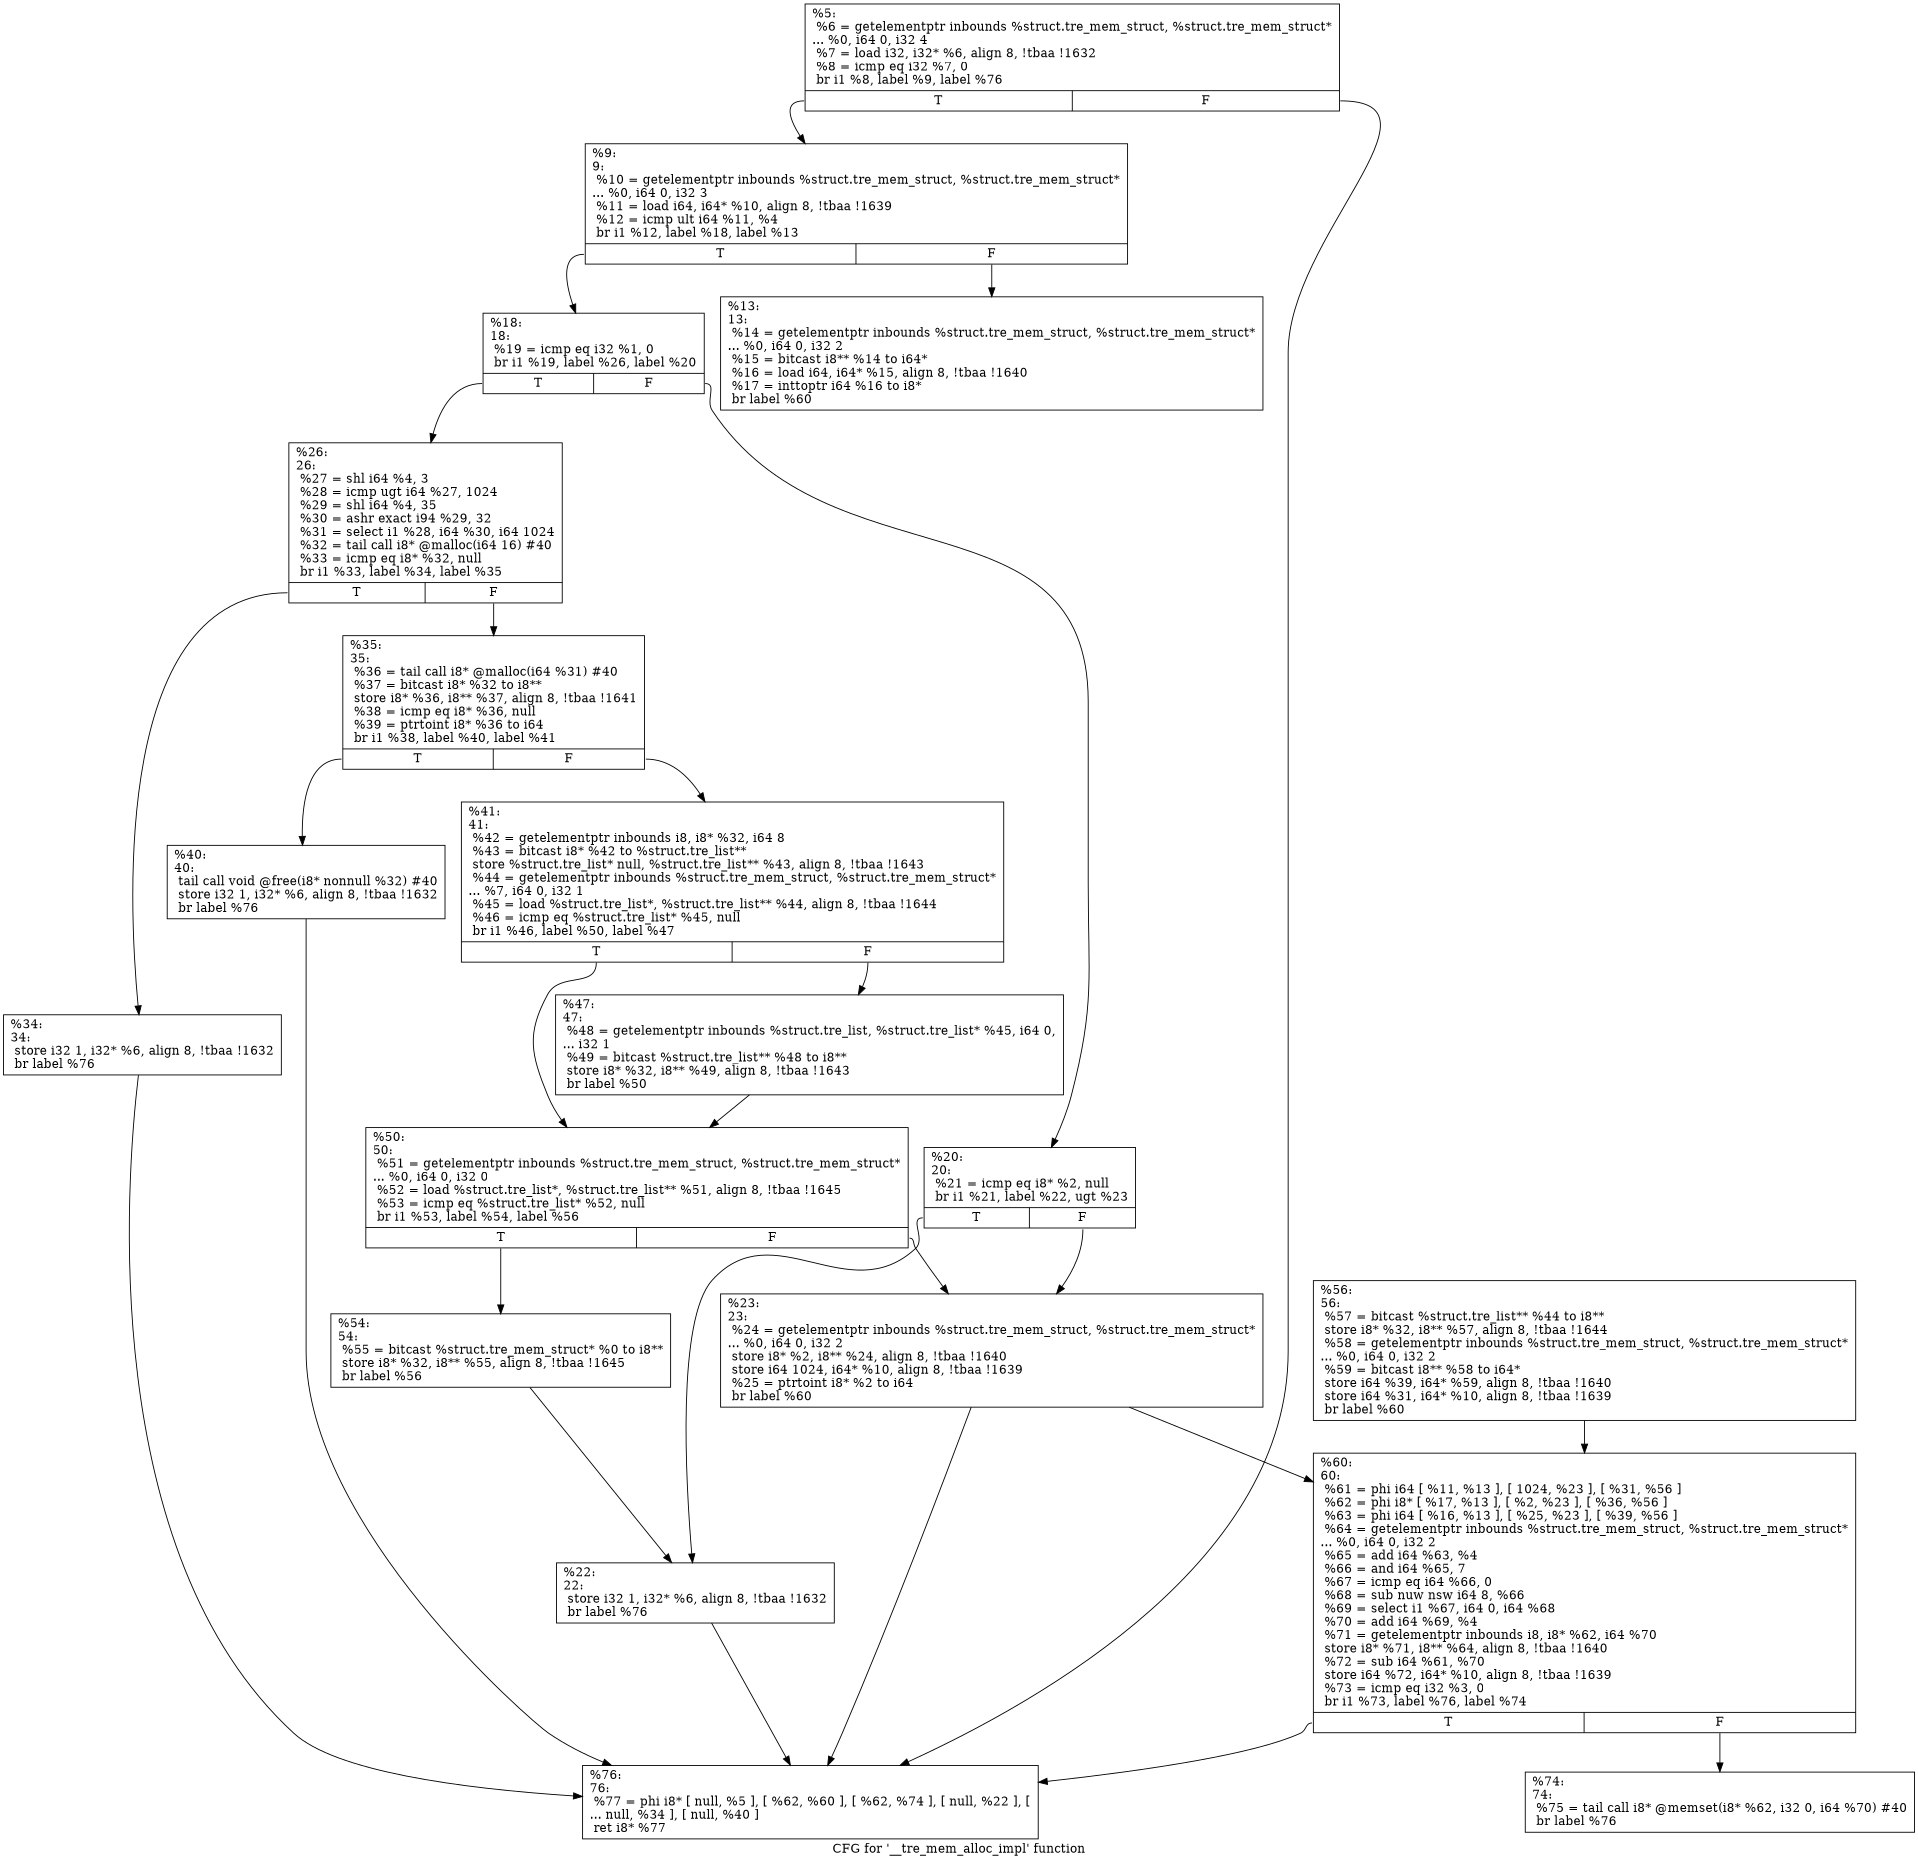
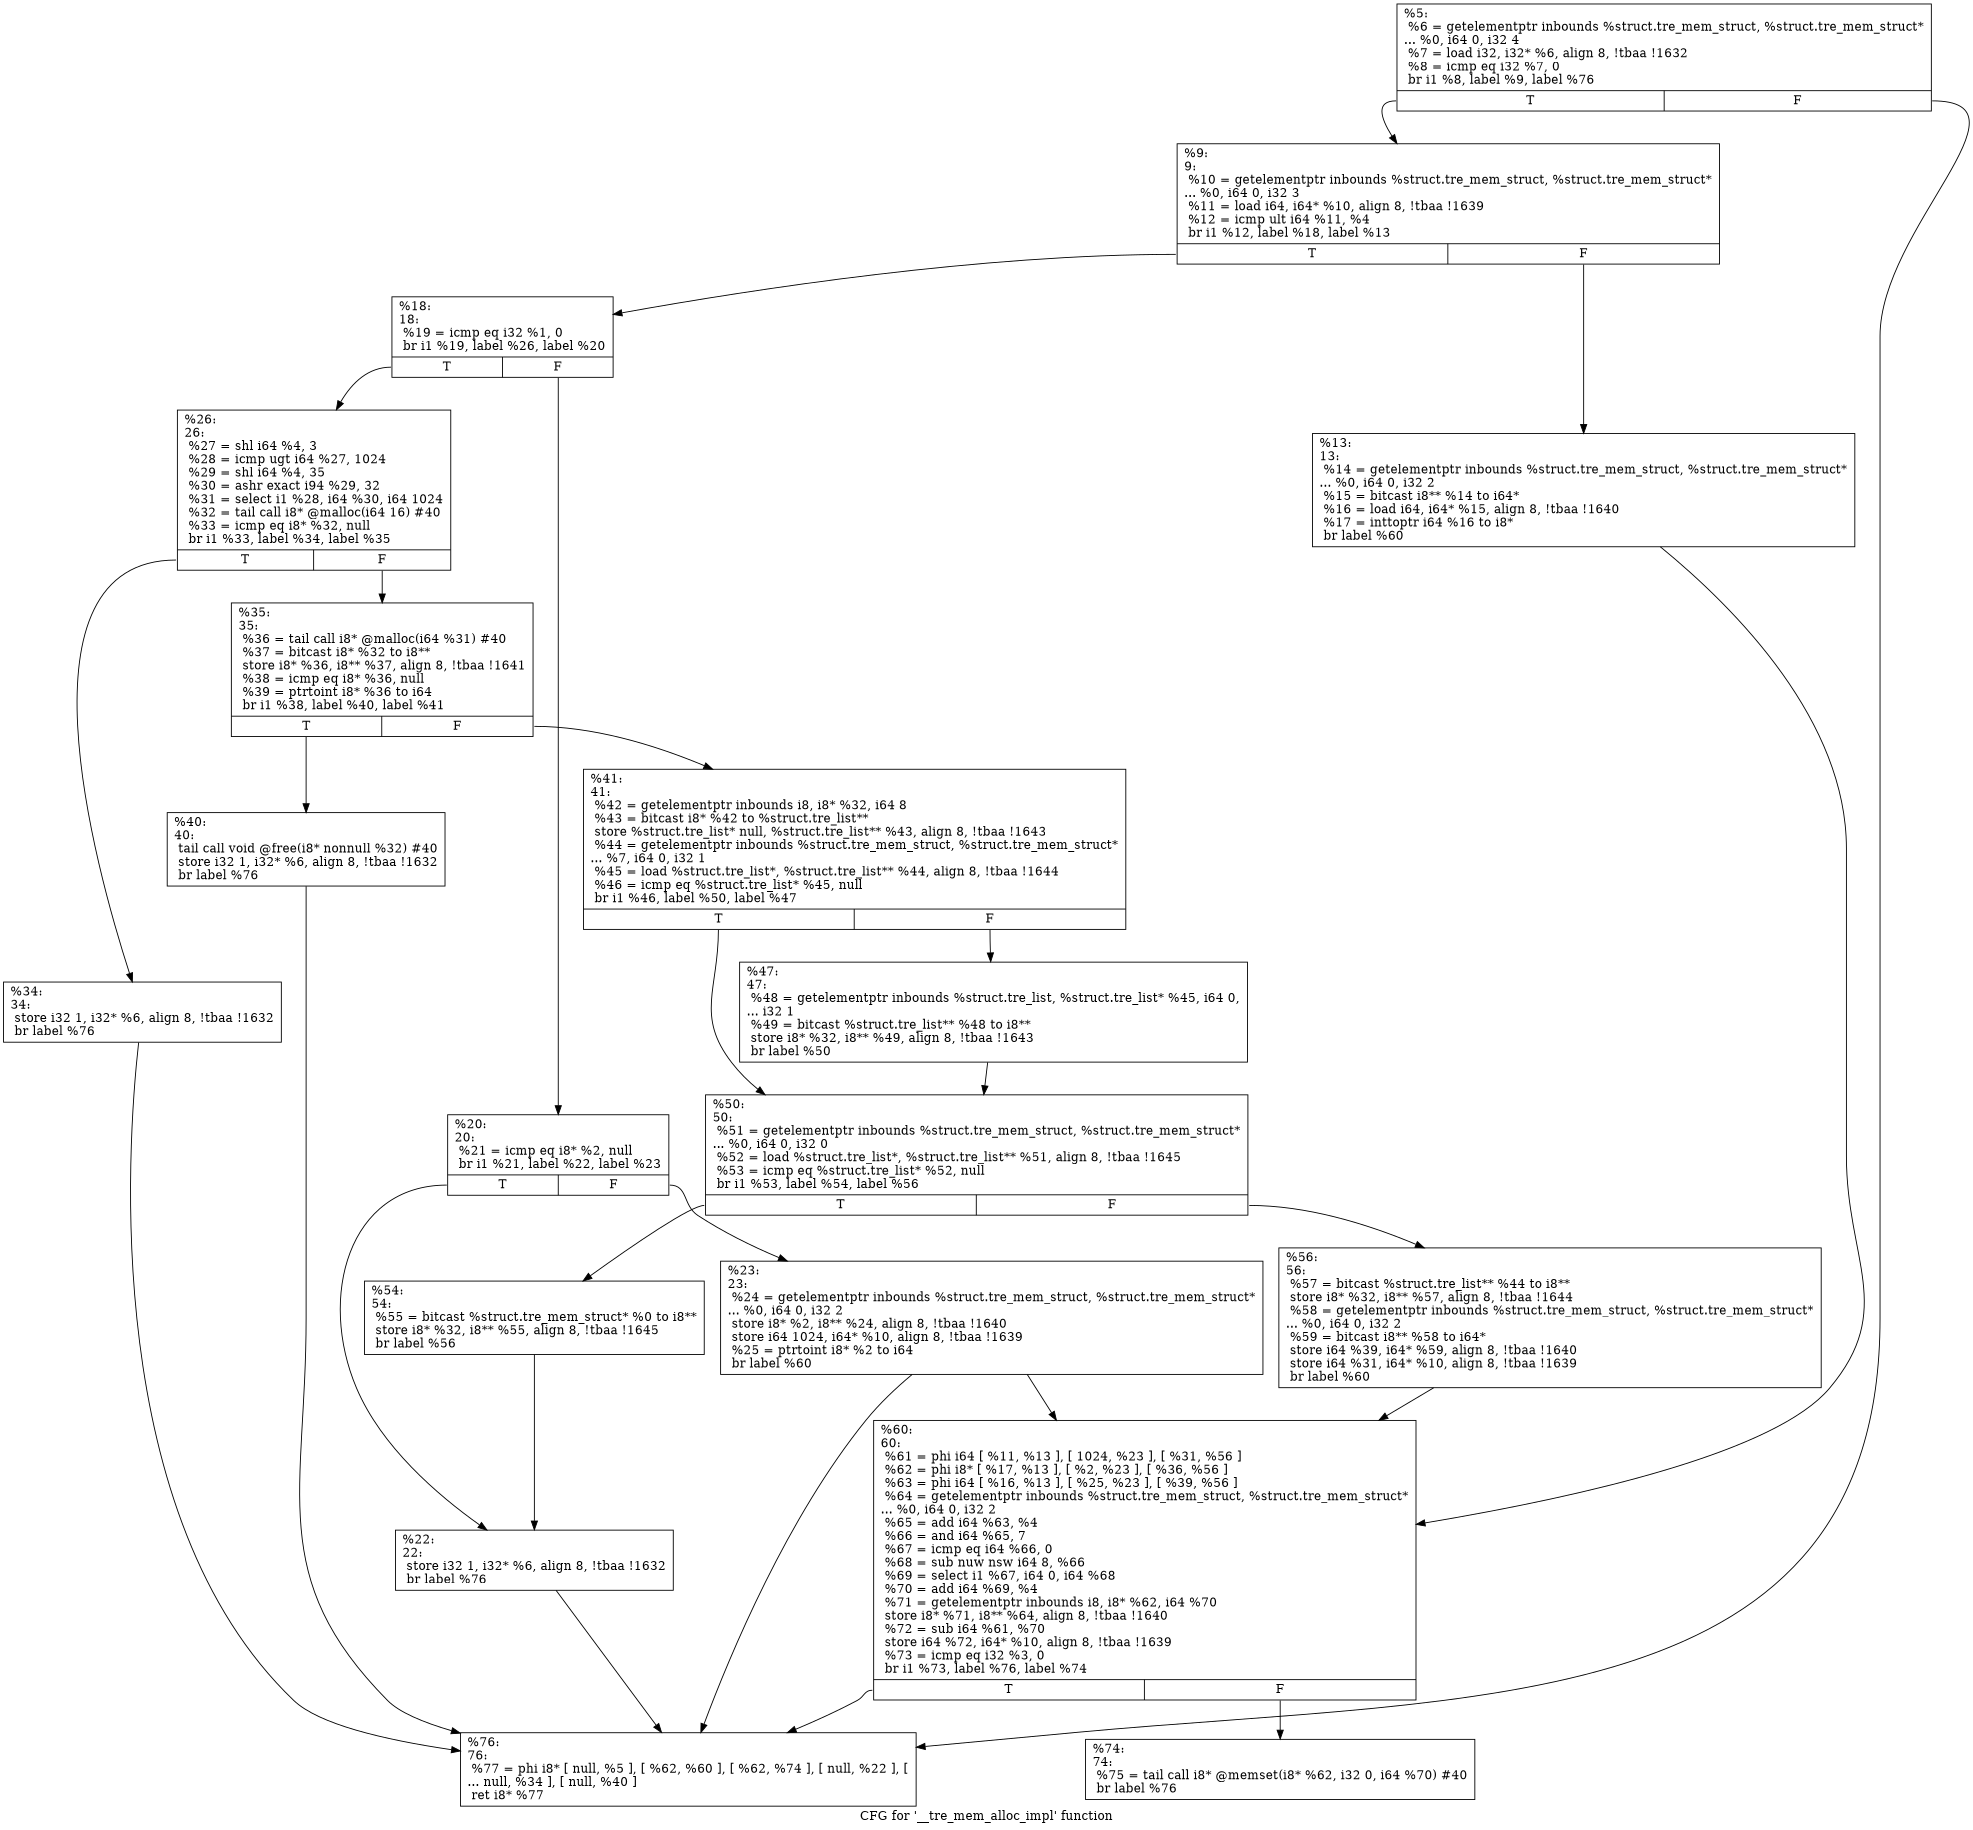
none -> (1846, 1156)
(1030, 1197) -> (558, 1164)
(925, 1262) -> (1334, 1217)
